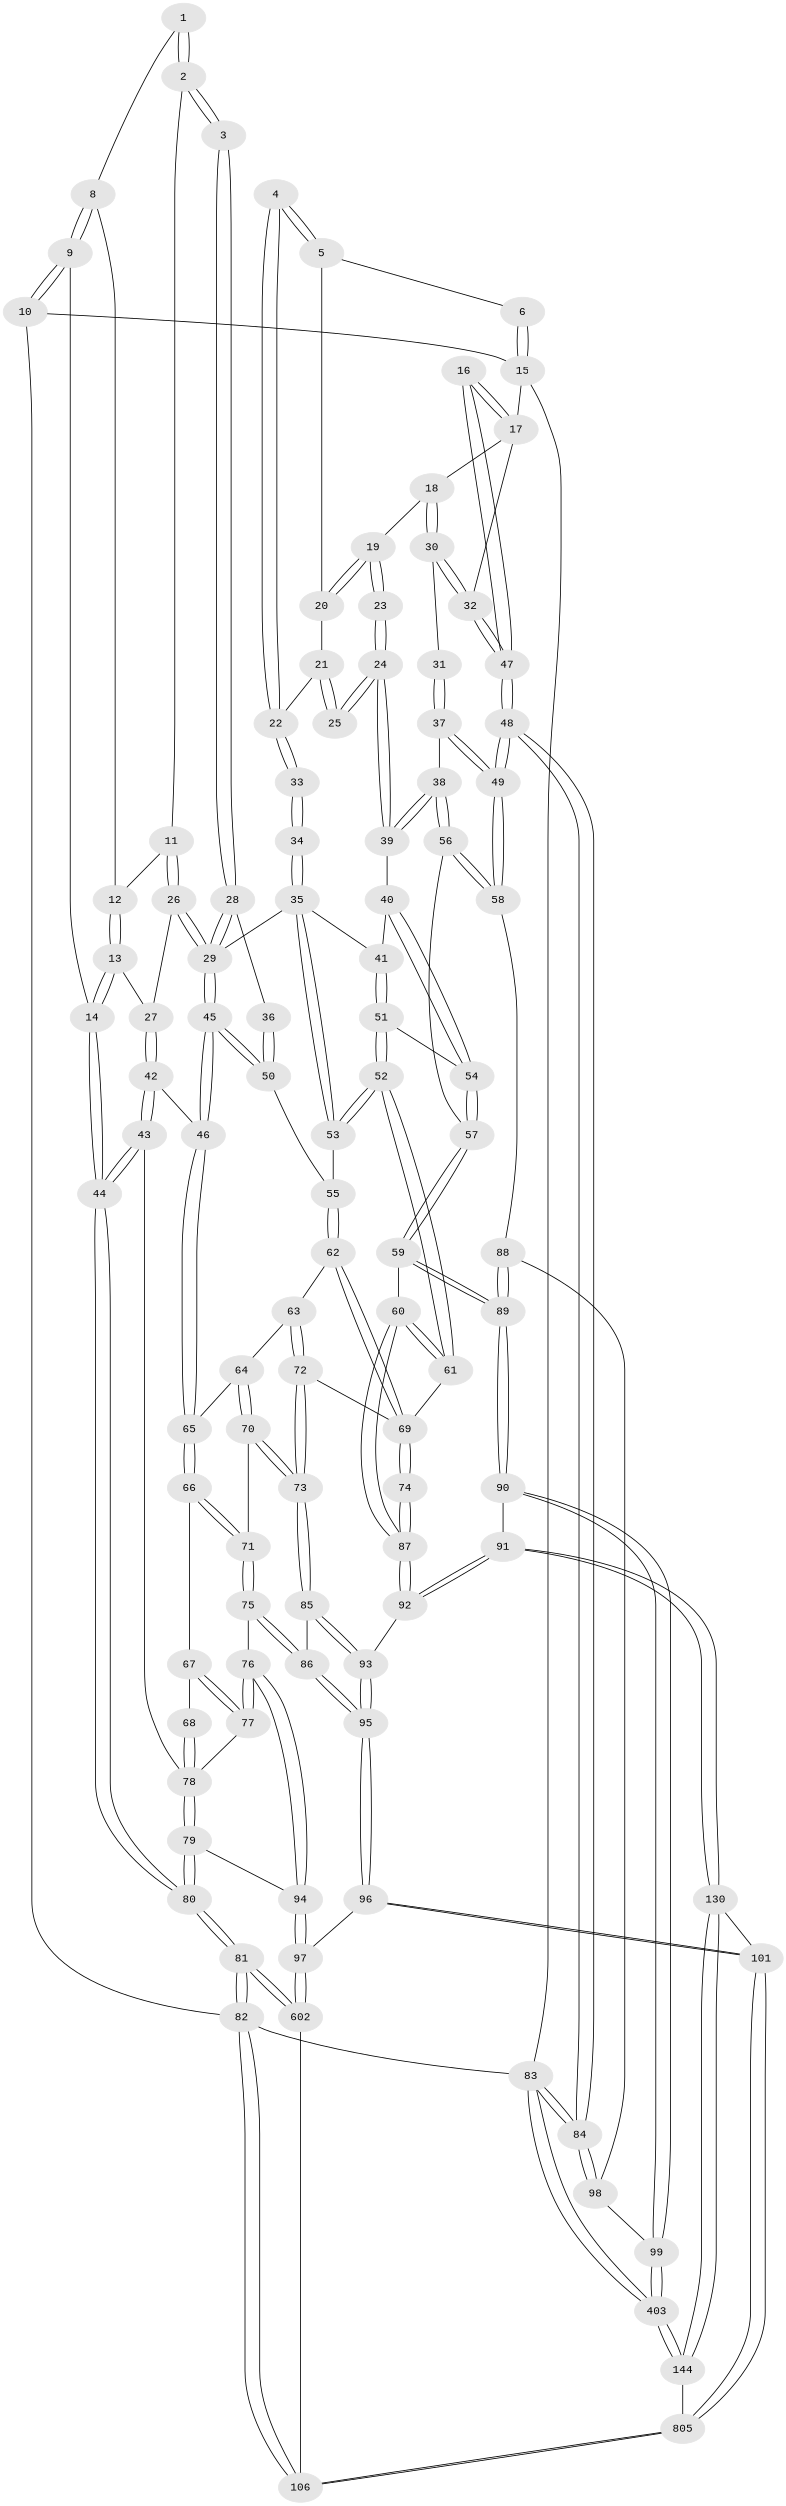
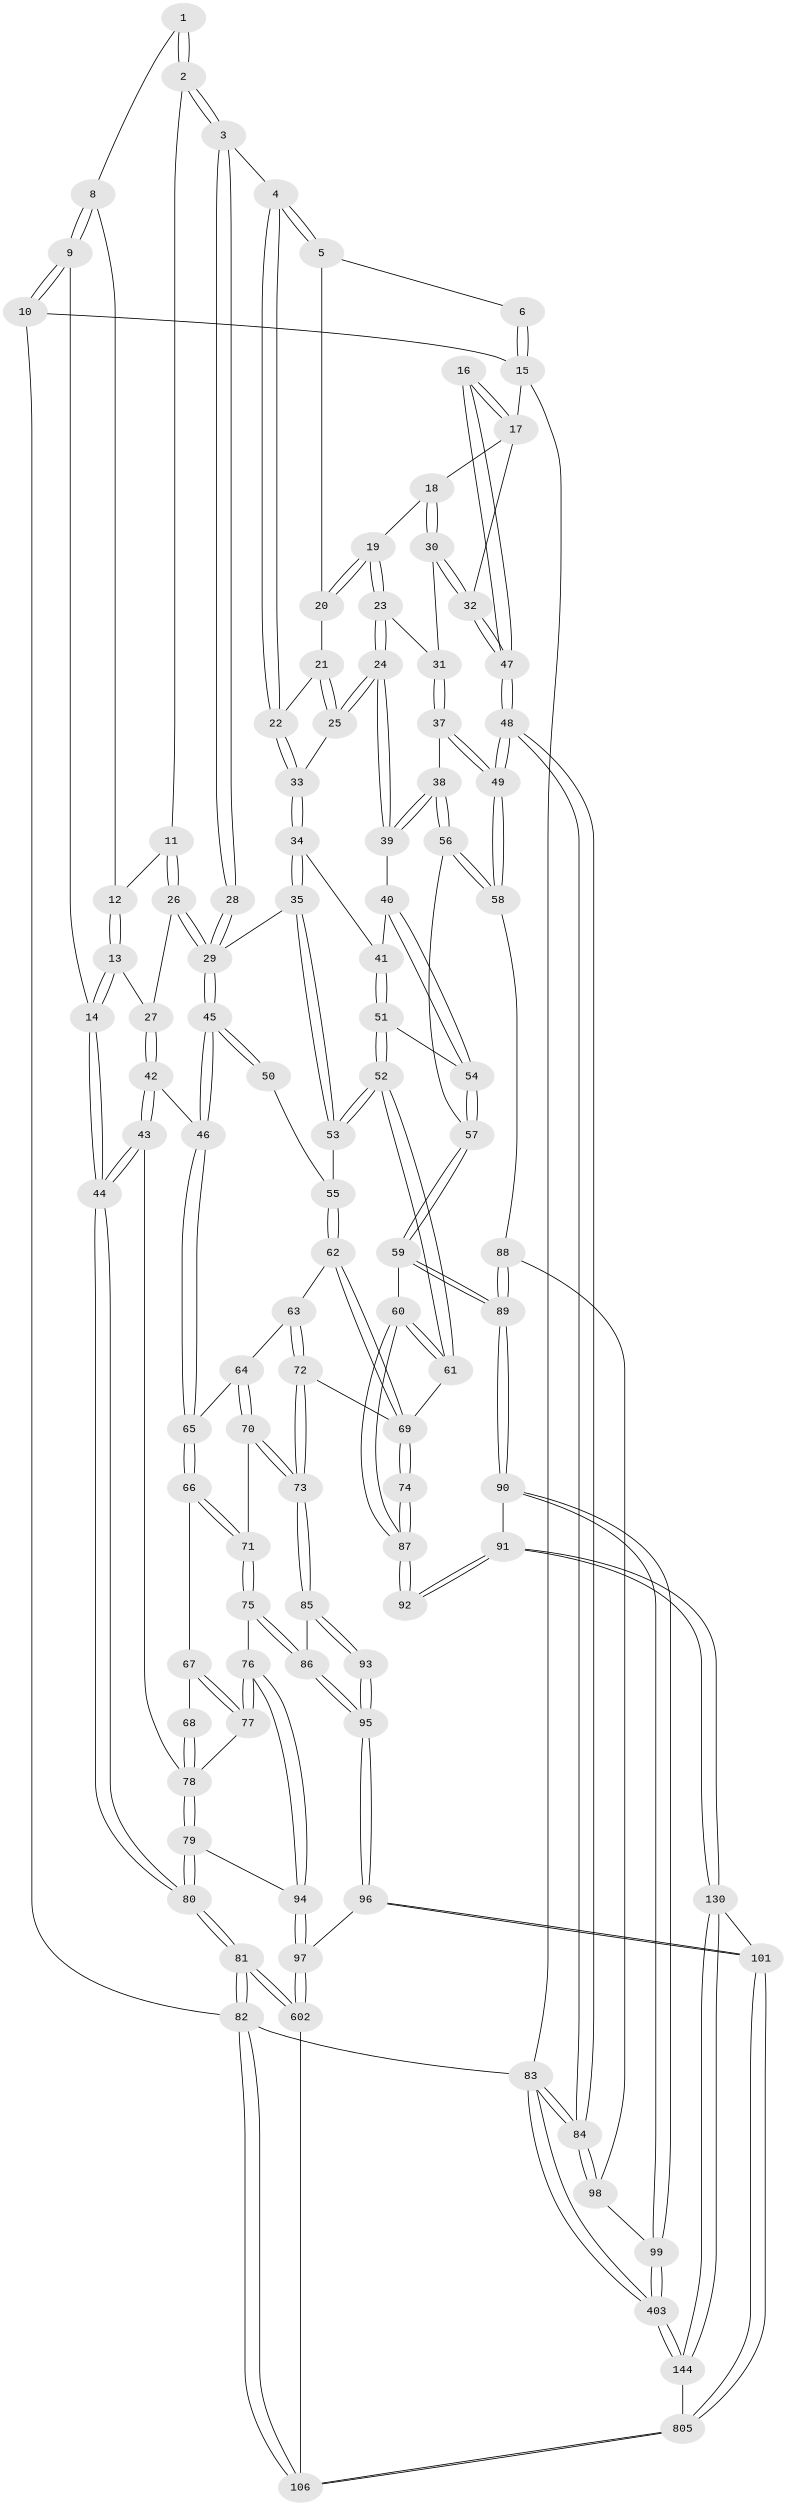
none -> (250, 165)
none -> (410, 635)
none -> (316, 753)
(339, 929) -> (339, 900)
(269, 1018) -> none
(385, 1635) -> none
